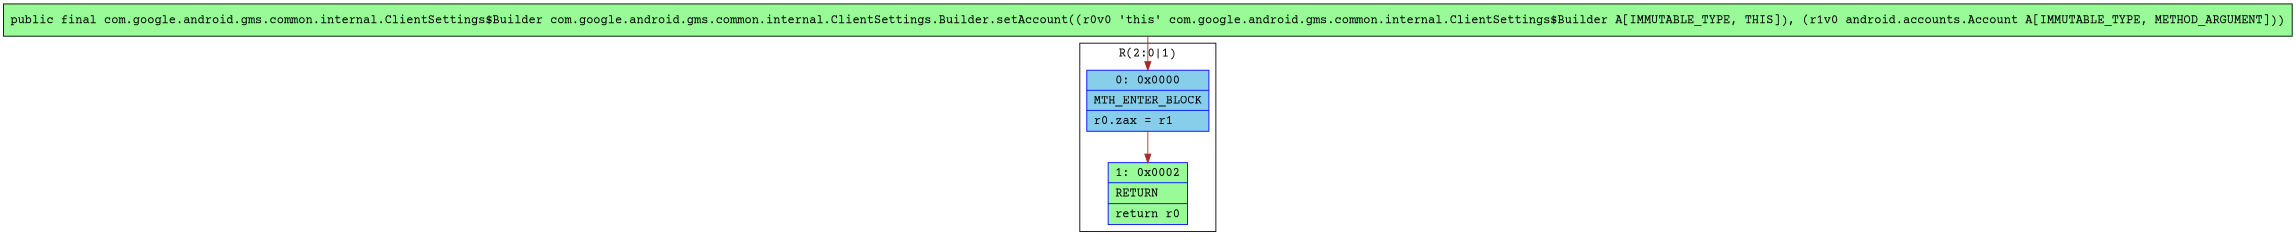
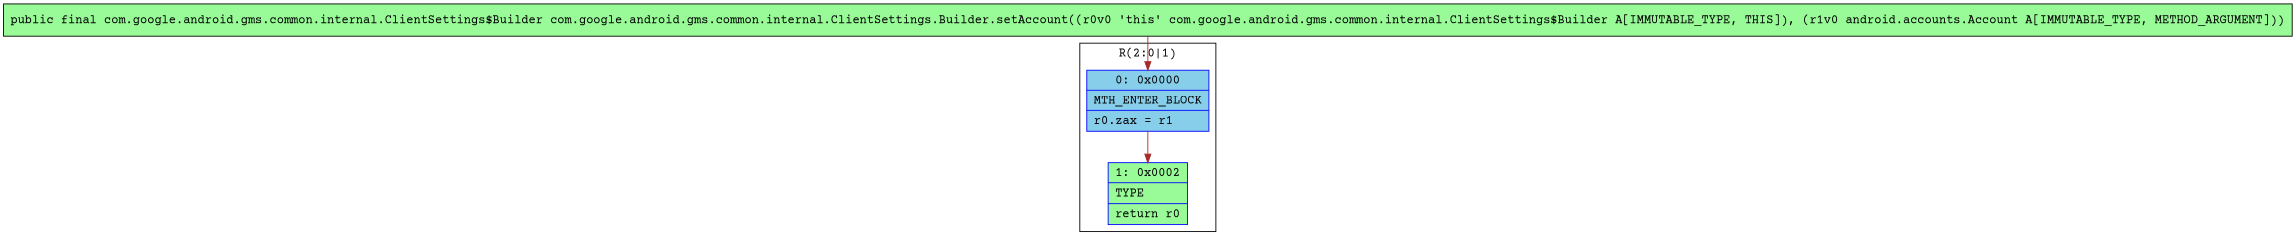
(1137, 193) -> (1130, 193)
